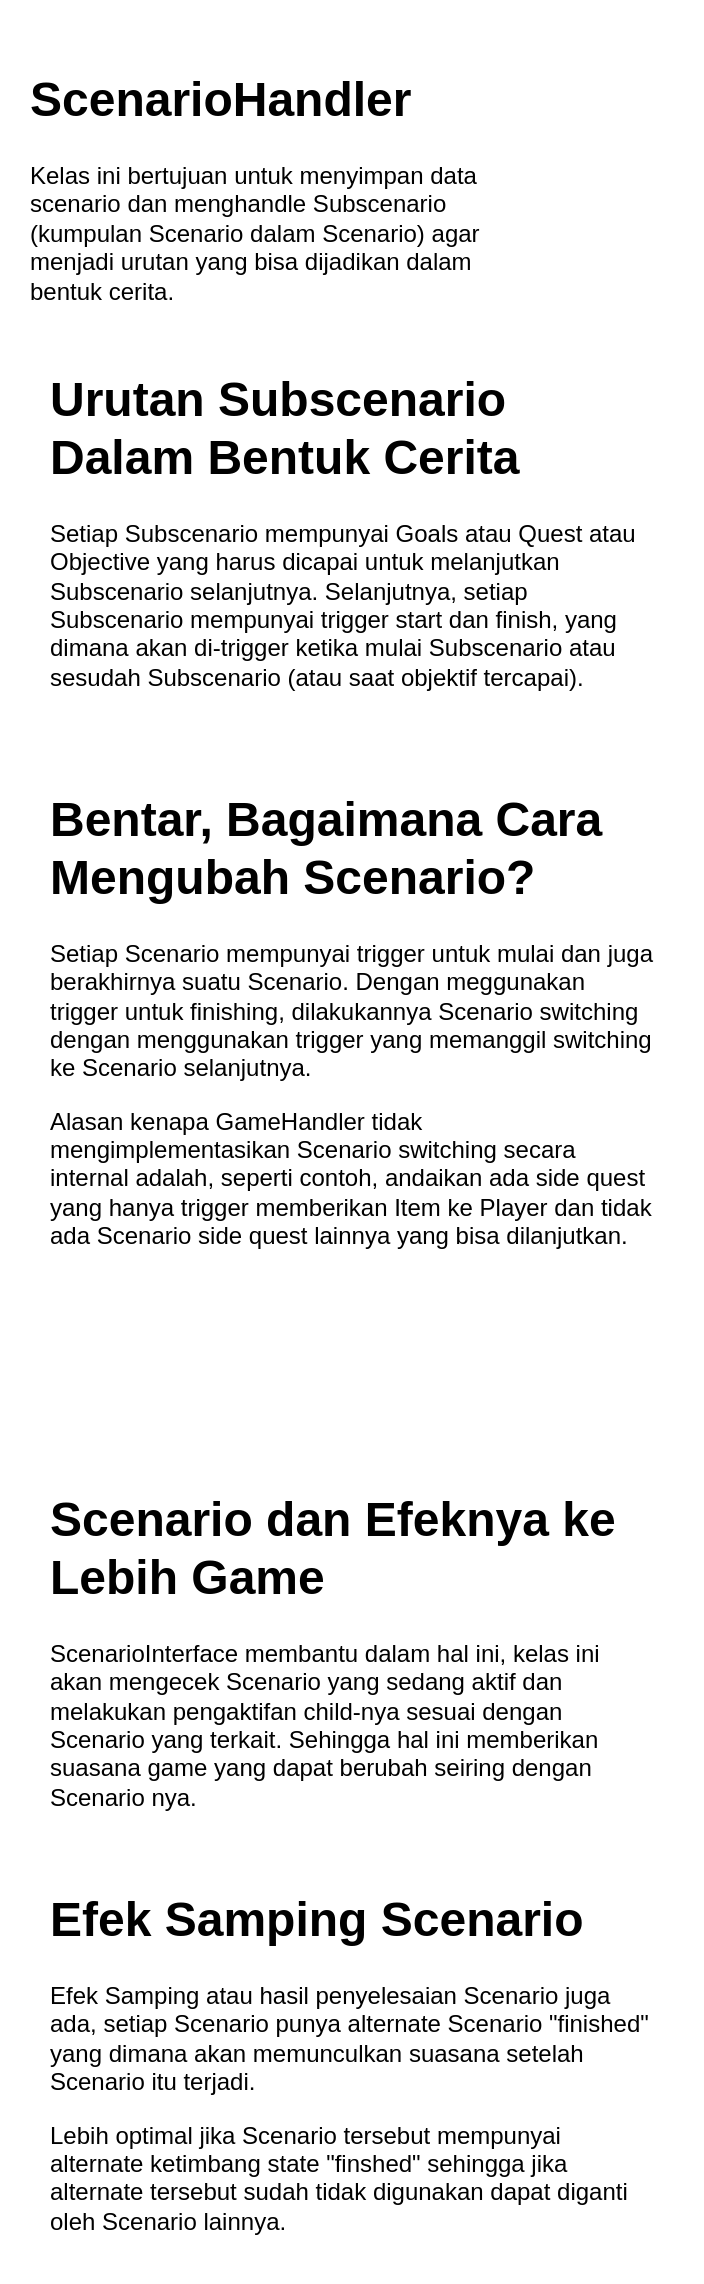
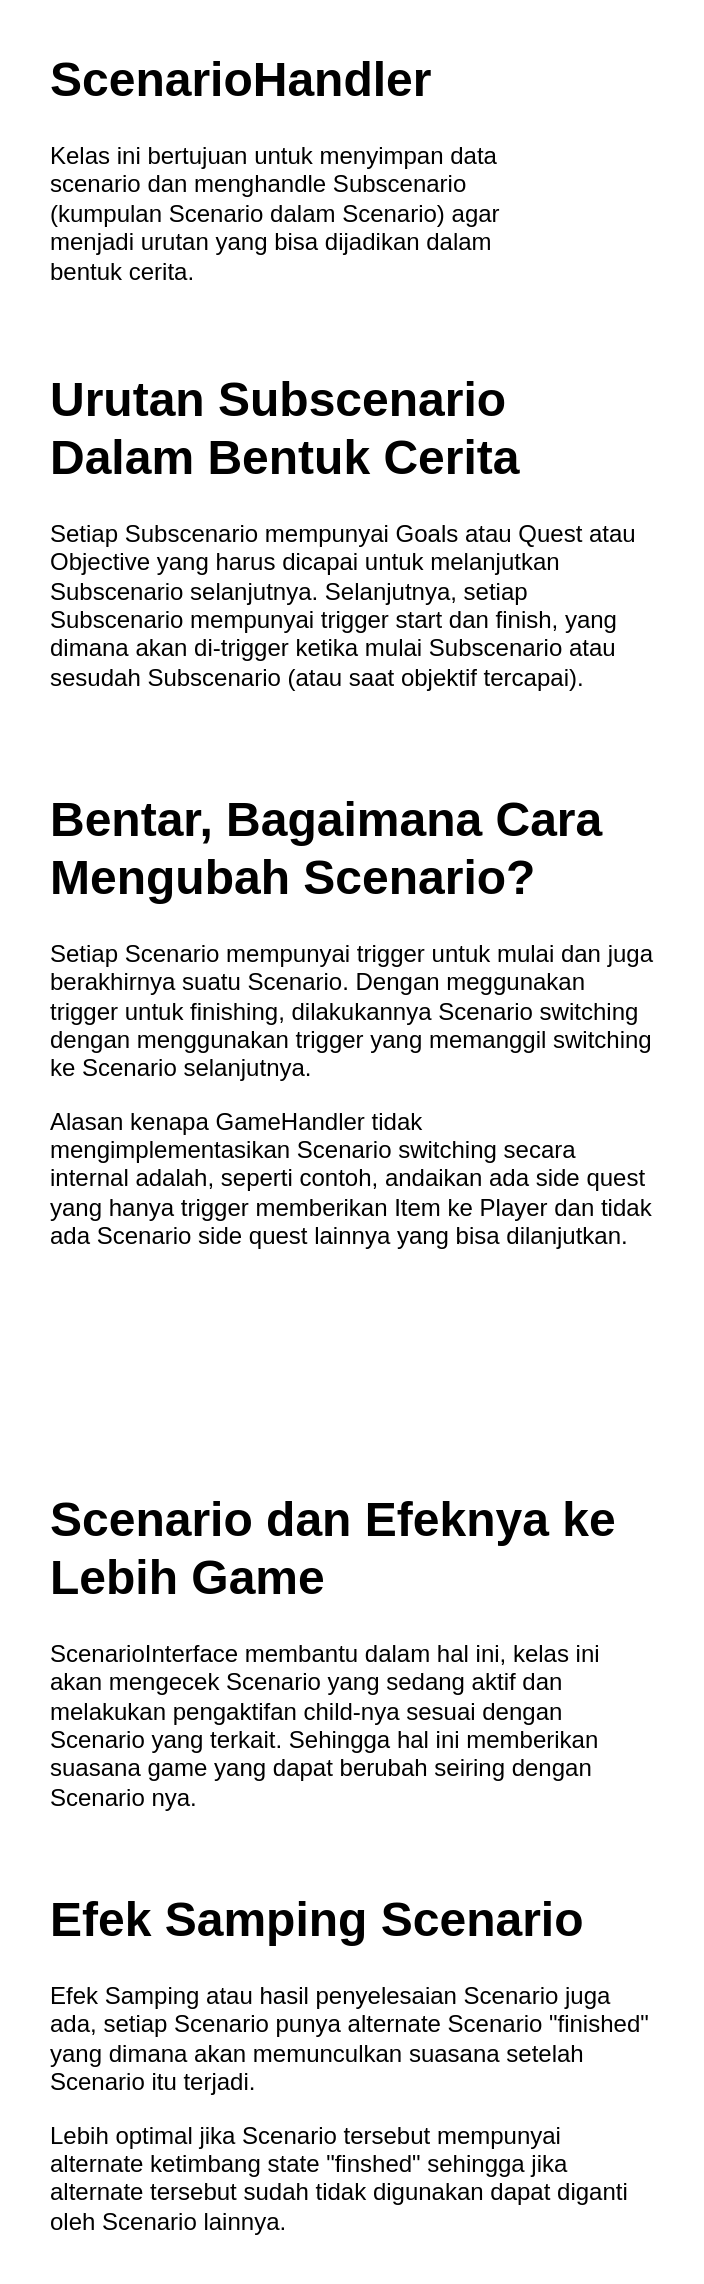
(271, 201) -> (291, 181)
